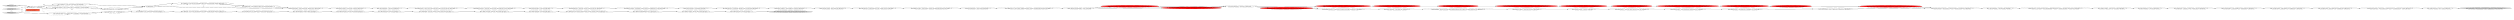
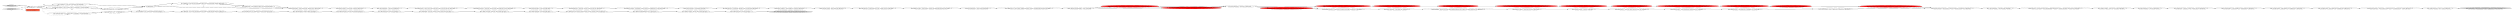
(11, 13) -> none
